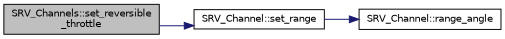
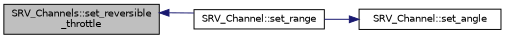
(430, 19) -> (430, 19)
(172, 26) -> (182, 13)
